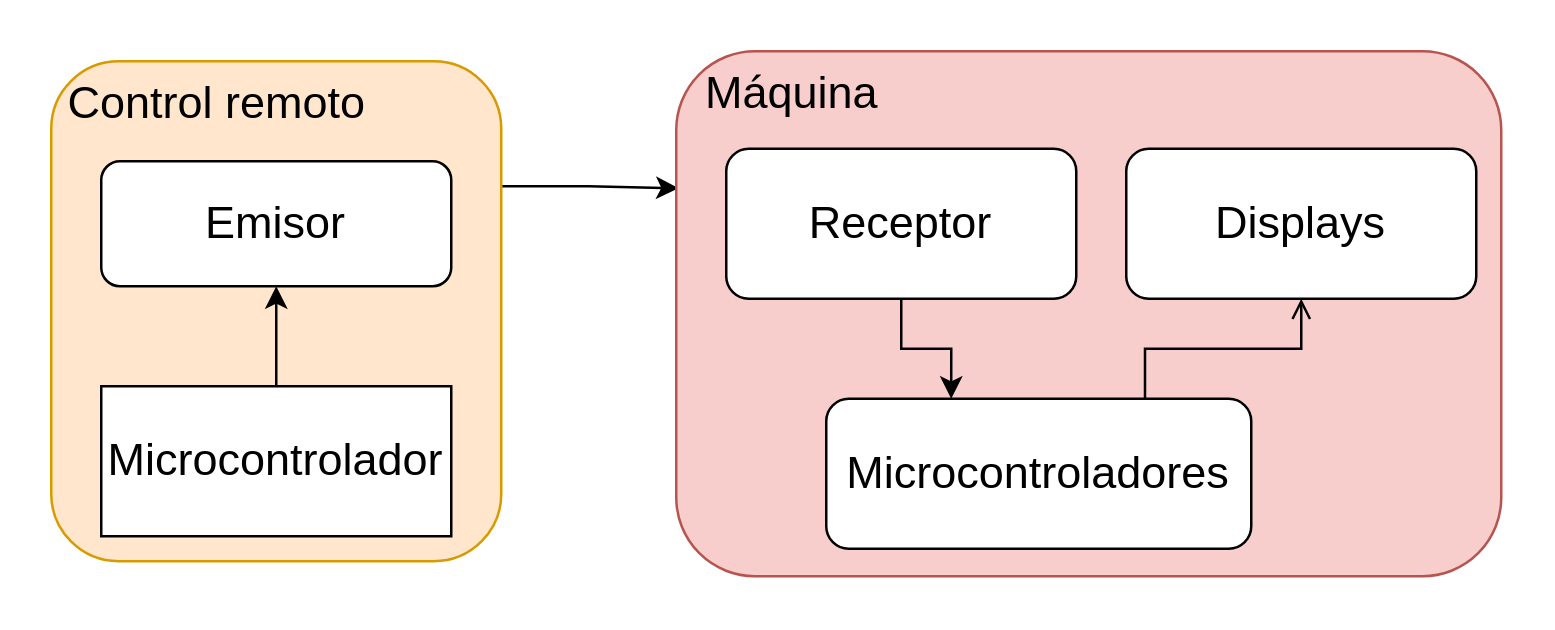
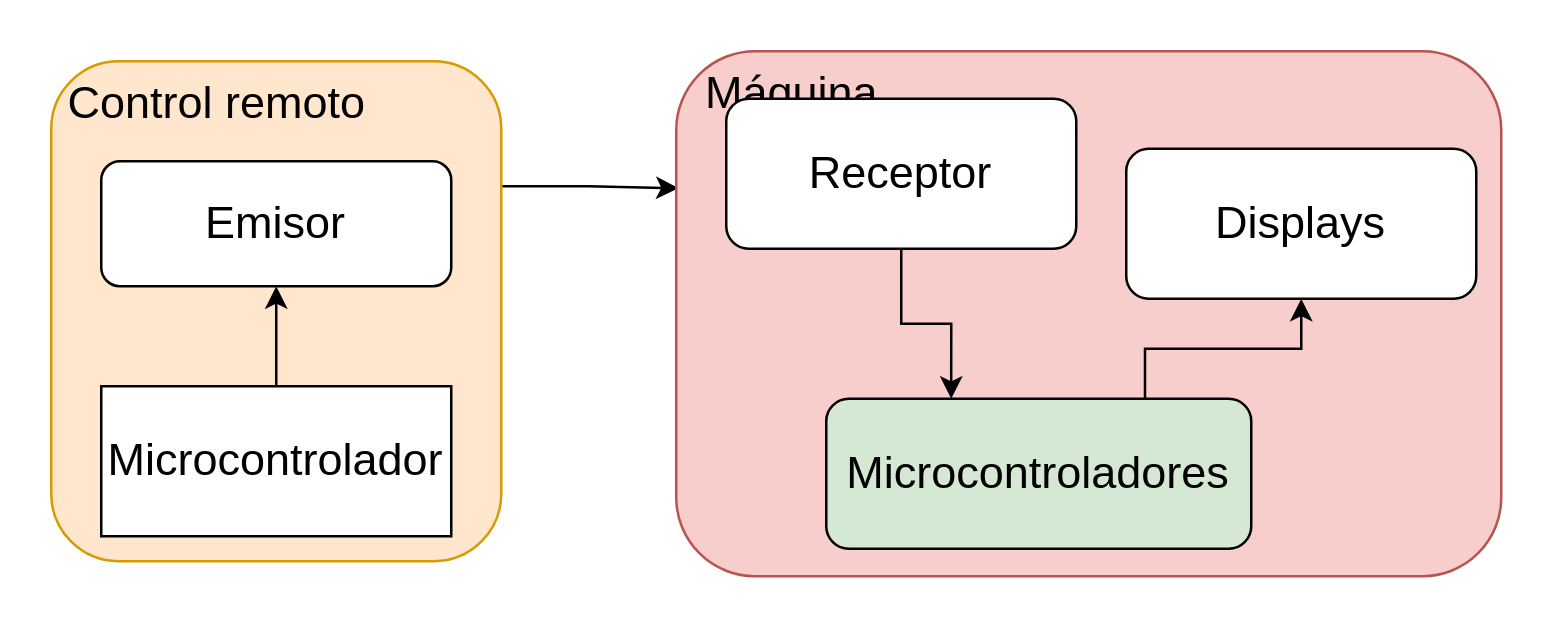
(901, 224) -> (901, 174)
(1301, 312) -> (1301, 317)
(1039, 474) -> (1039, 474)
